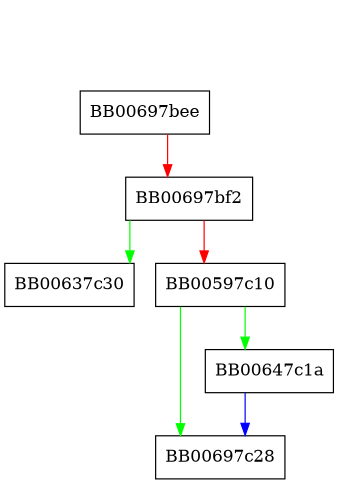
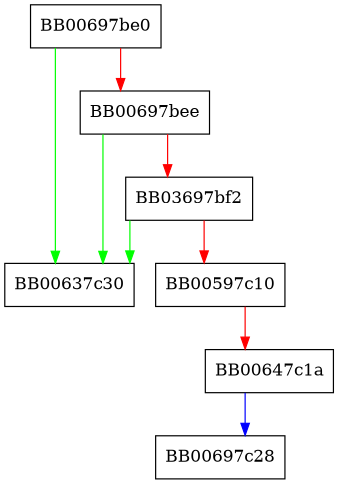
none -> (96, 26)
none -> (103, 193)
(189, 199) -> (189, 199)
(245, 322) -> (245, 322)
(180, 365) -> none
